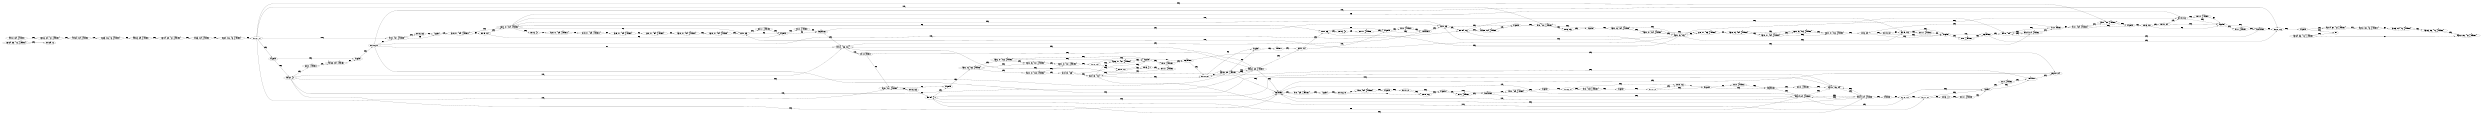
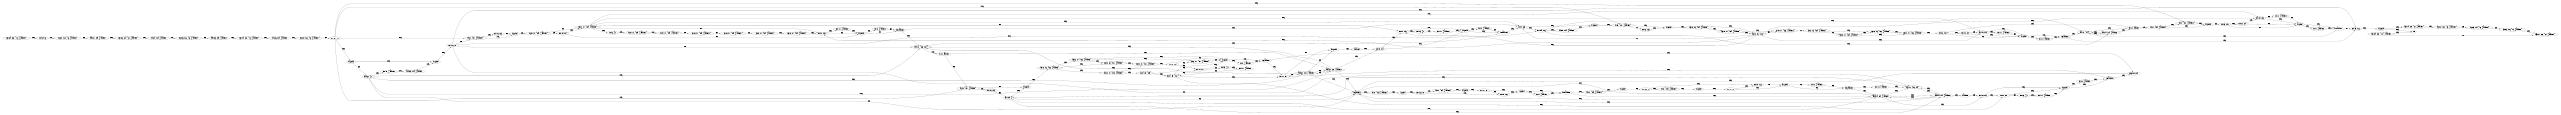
none -> (68, 38)
